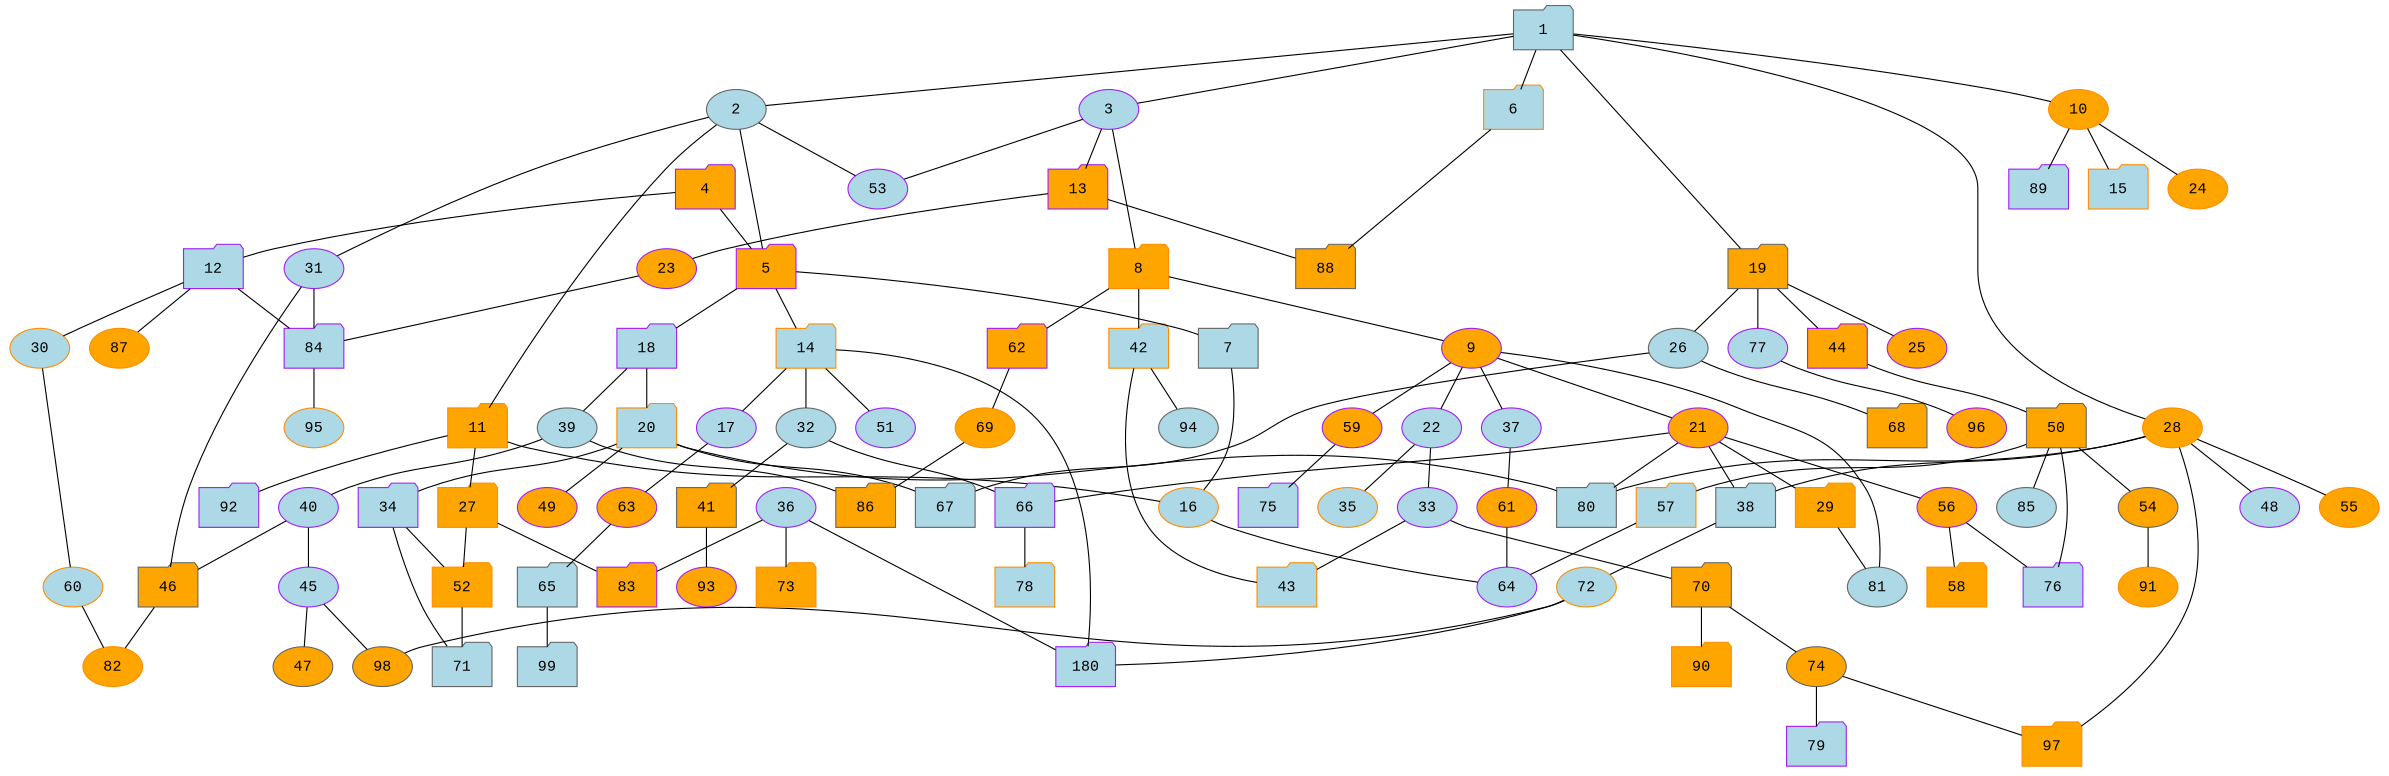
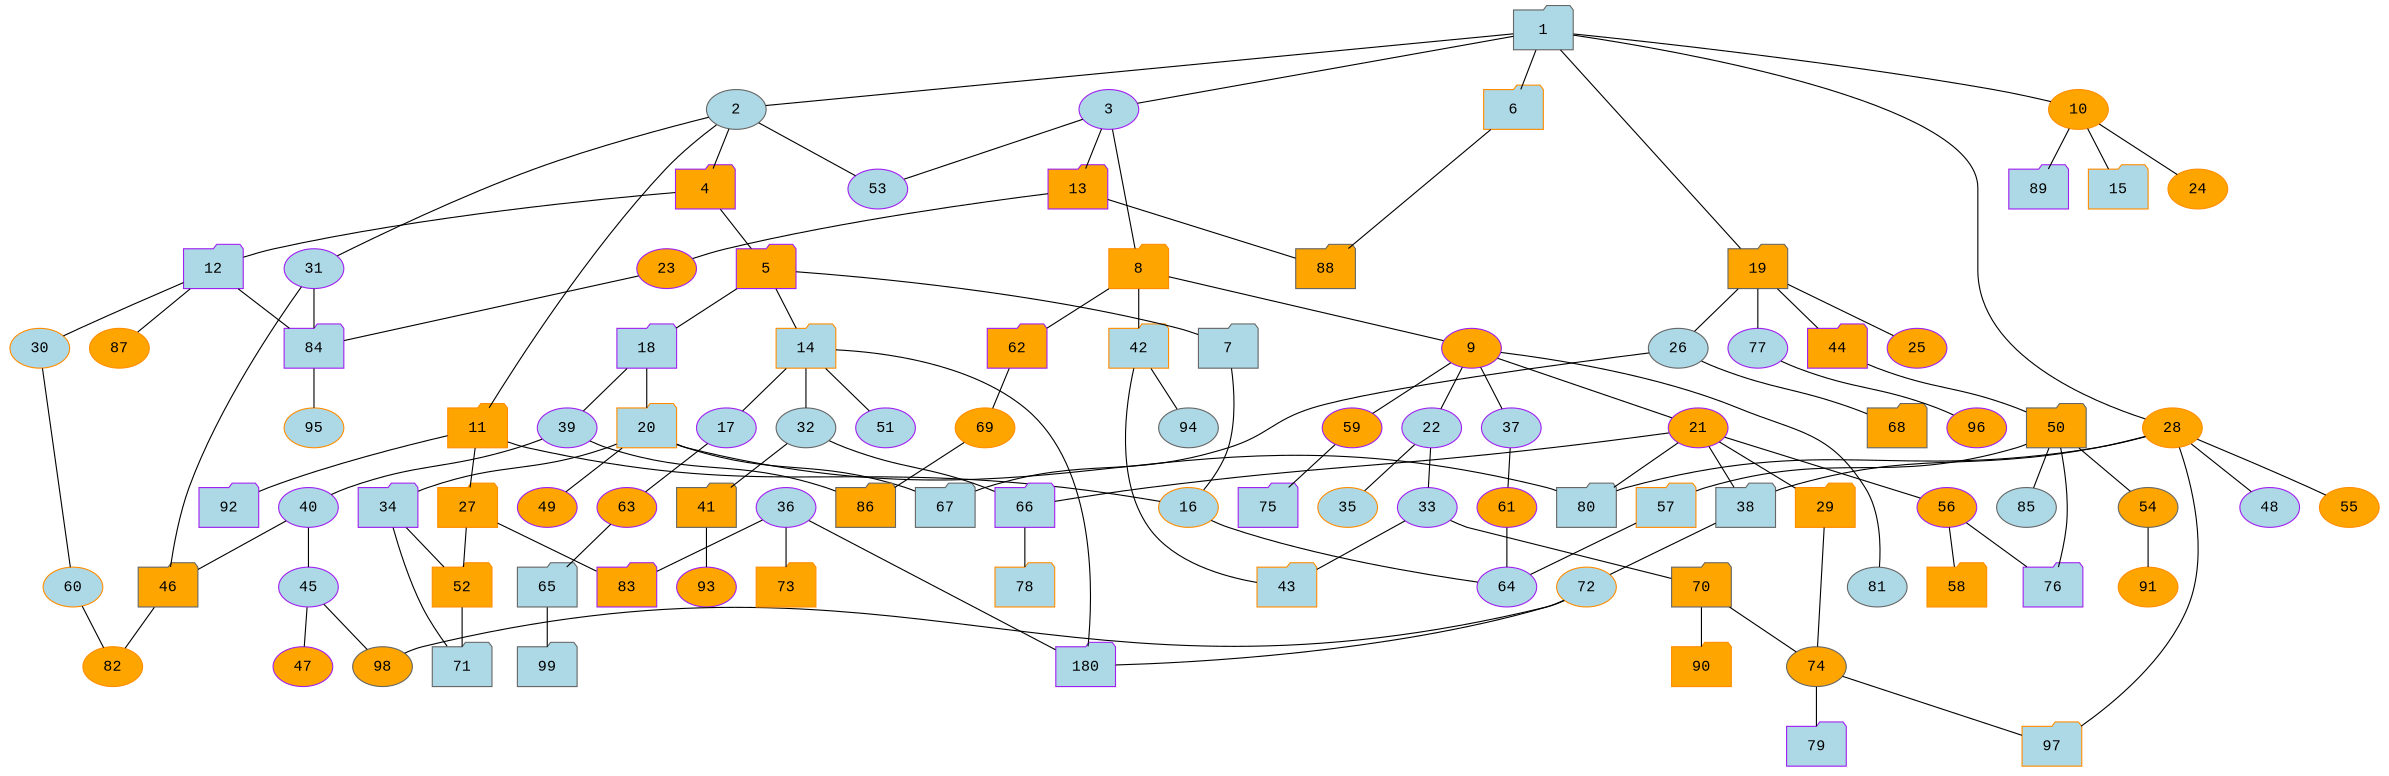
(751, 189) -> (721, 149)
(567, 428) -> (567, 428)
(1852, 548) -> (1821, 587)
(303, 667) -> (303, 667)
(2052, 746) -> (2052, 746)
